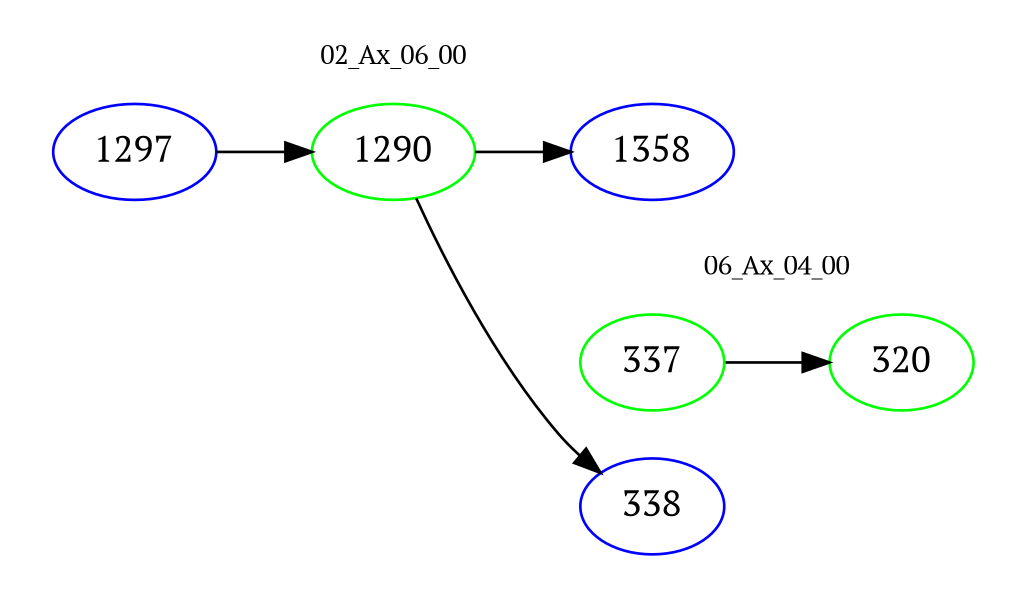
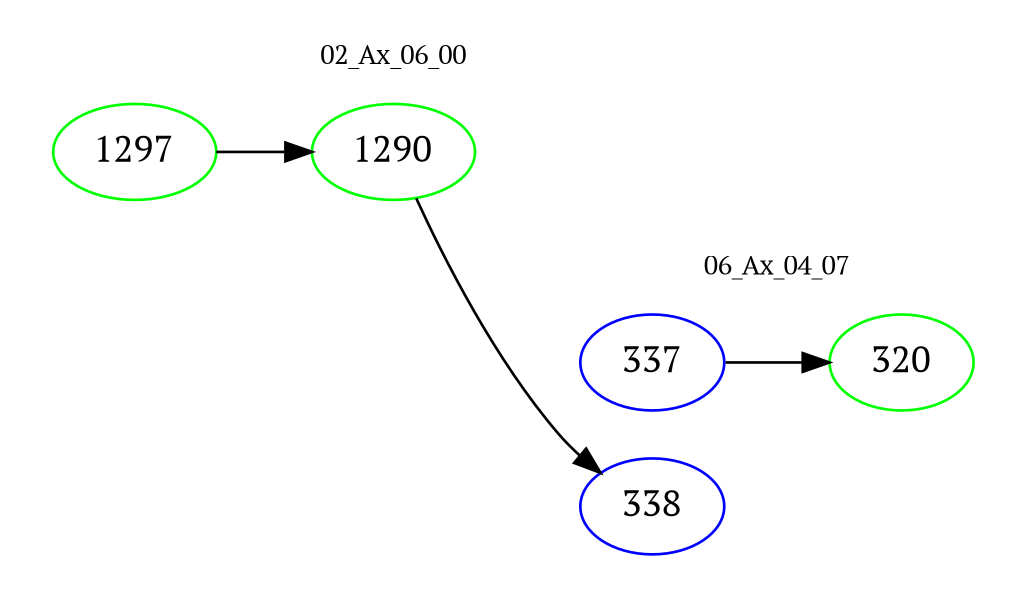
(135, 152) -> (135, 152)
(652, 152) -> none
(777, 268) -> (777, 268)
(652, 362) -> (652, 362)
